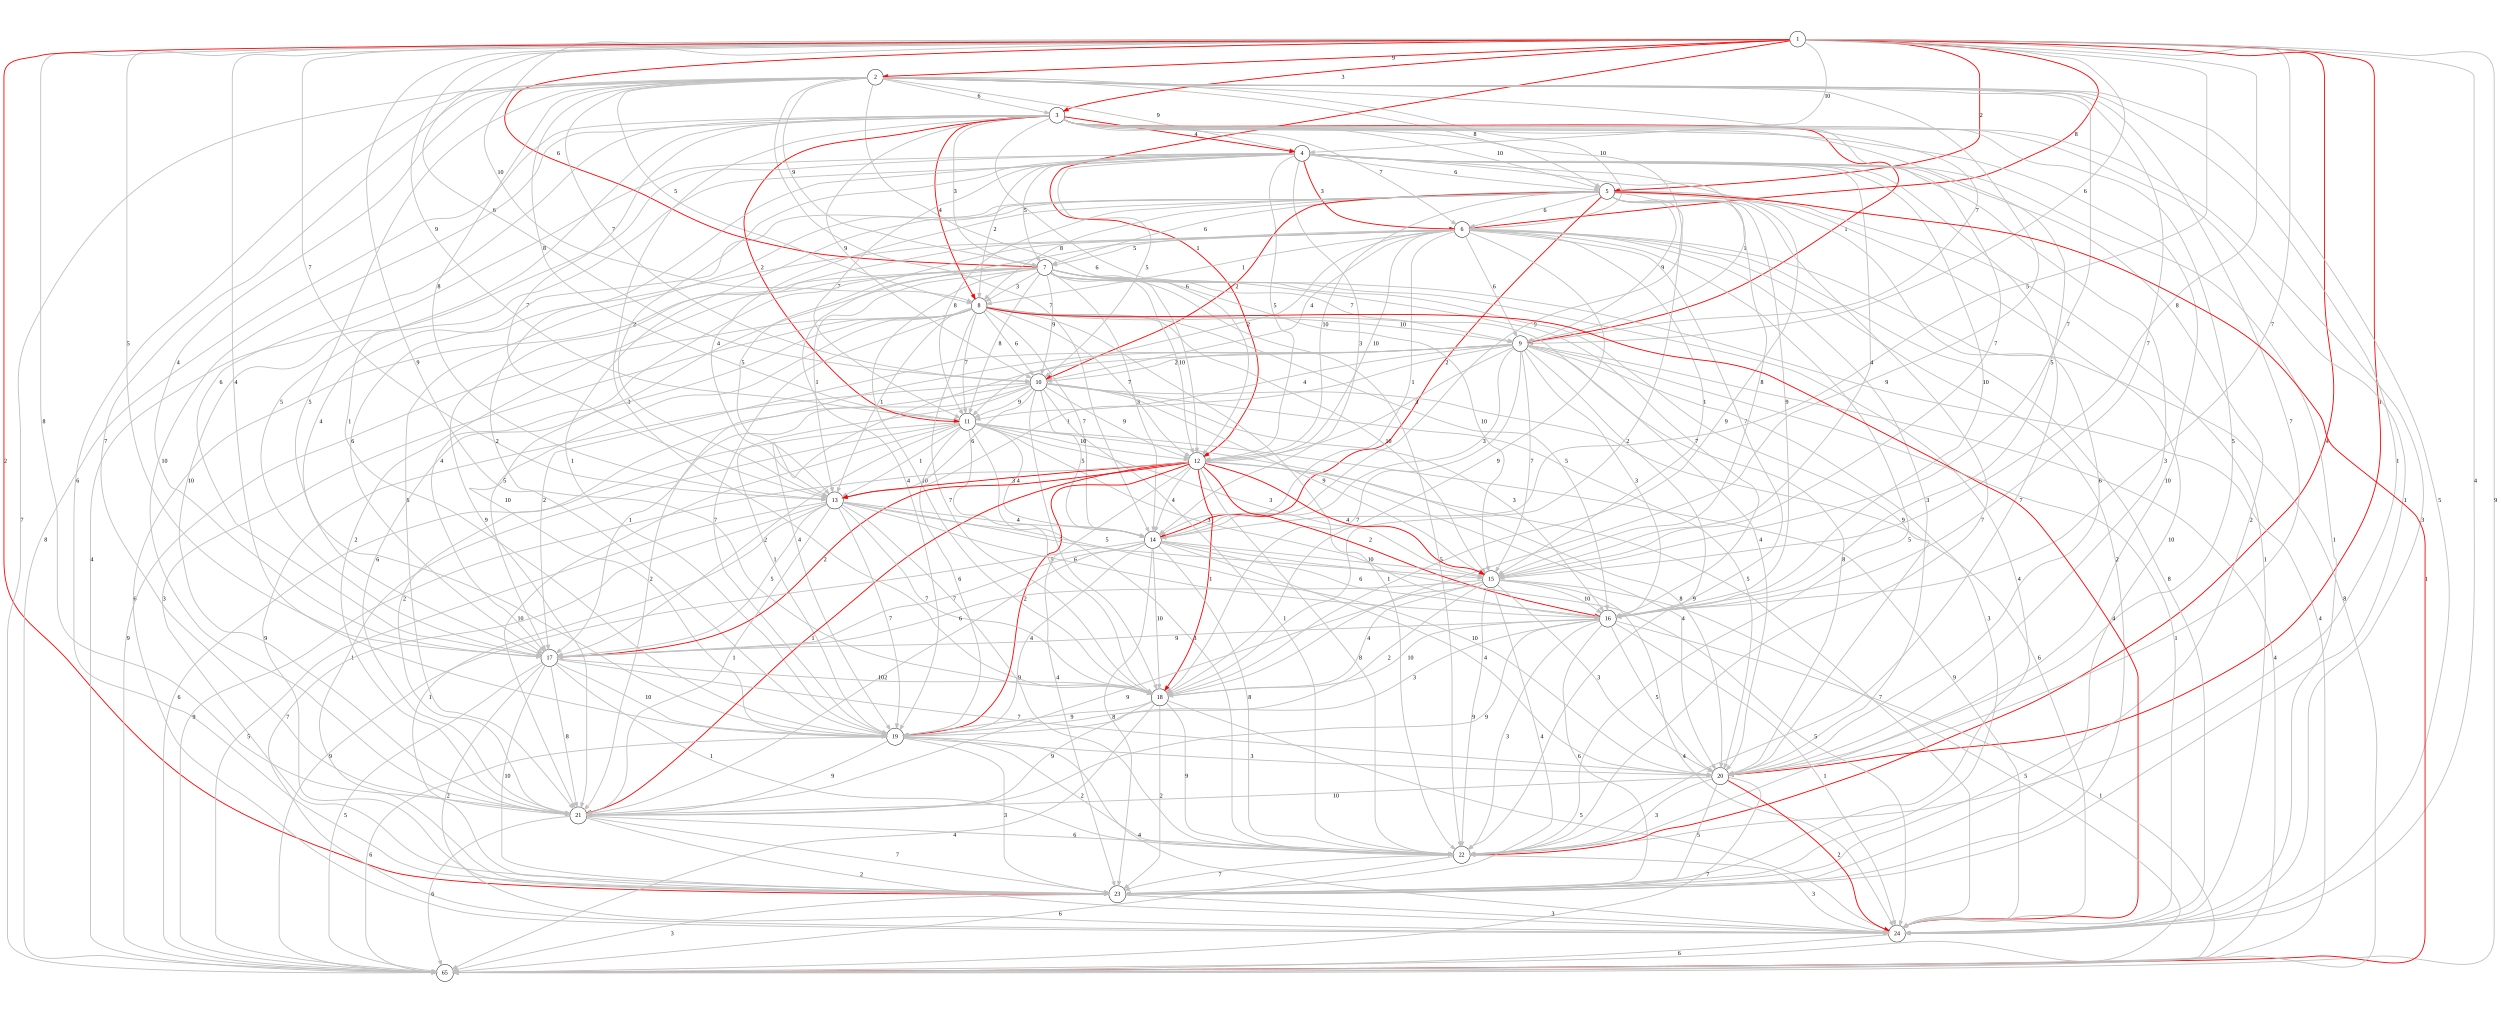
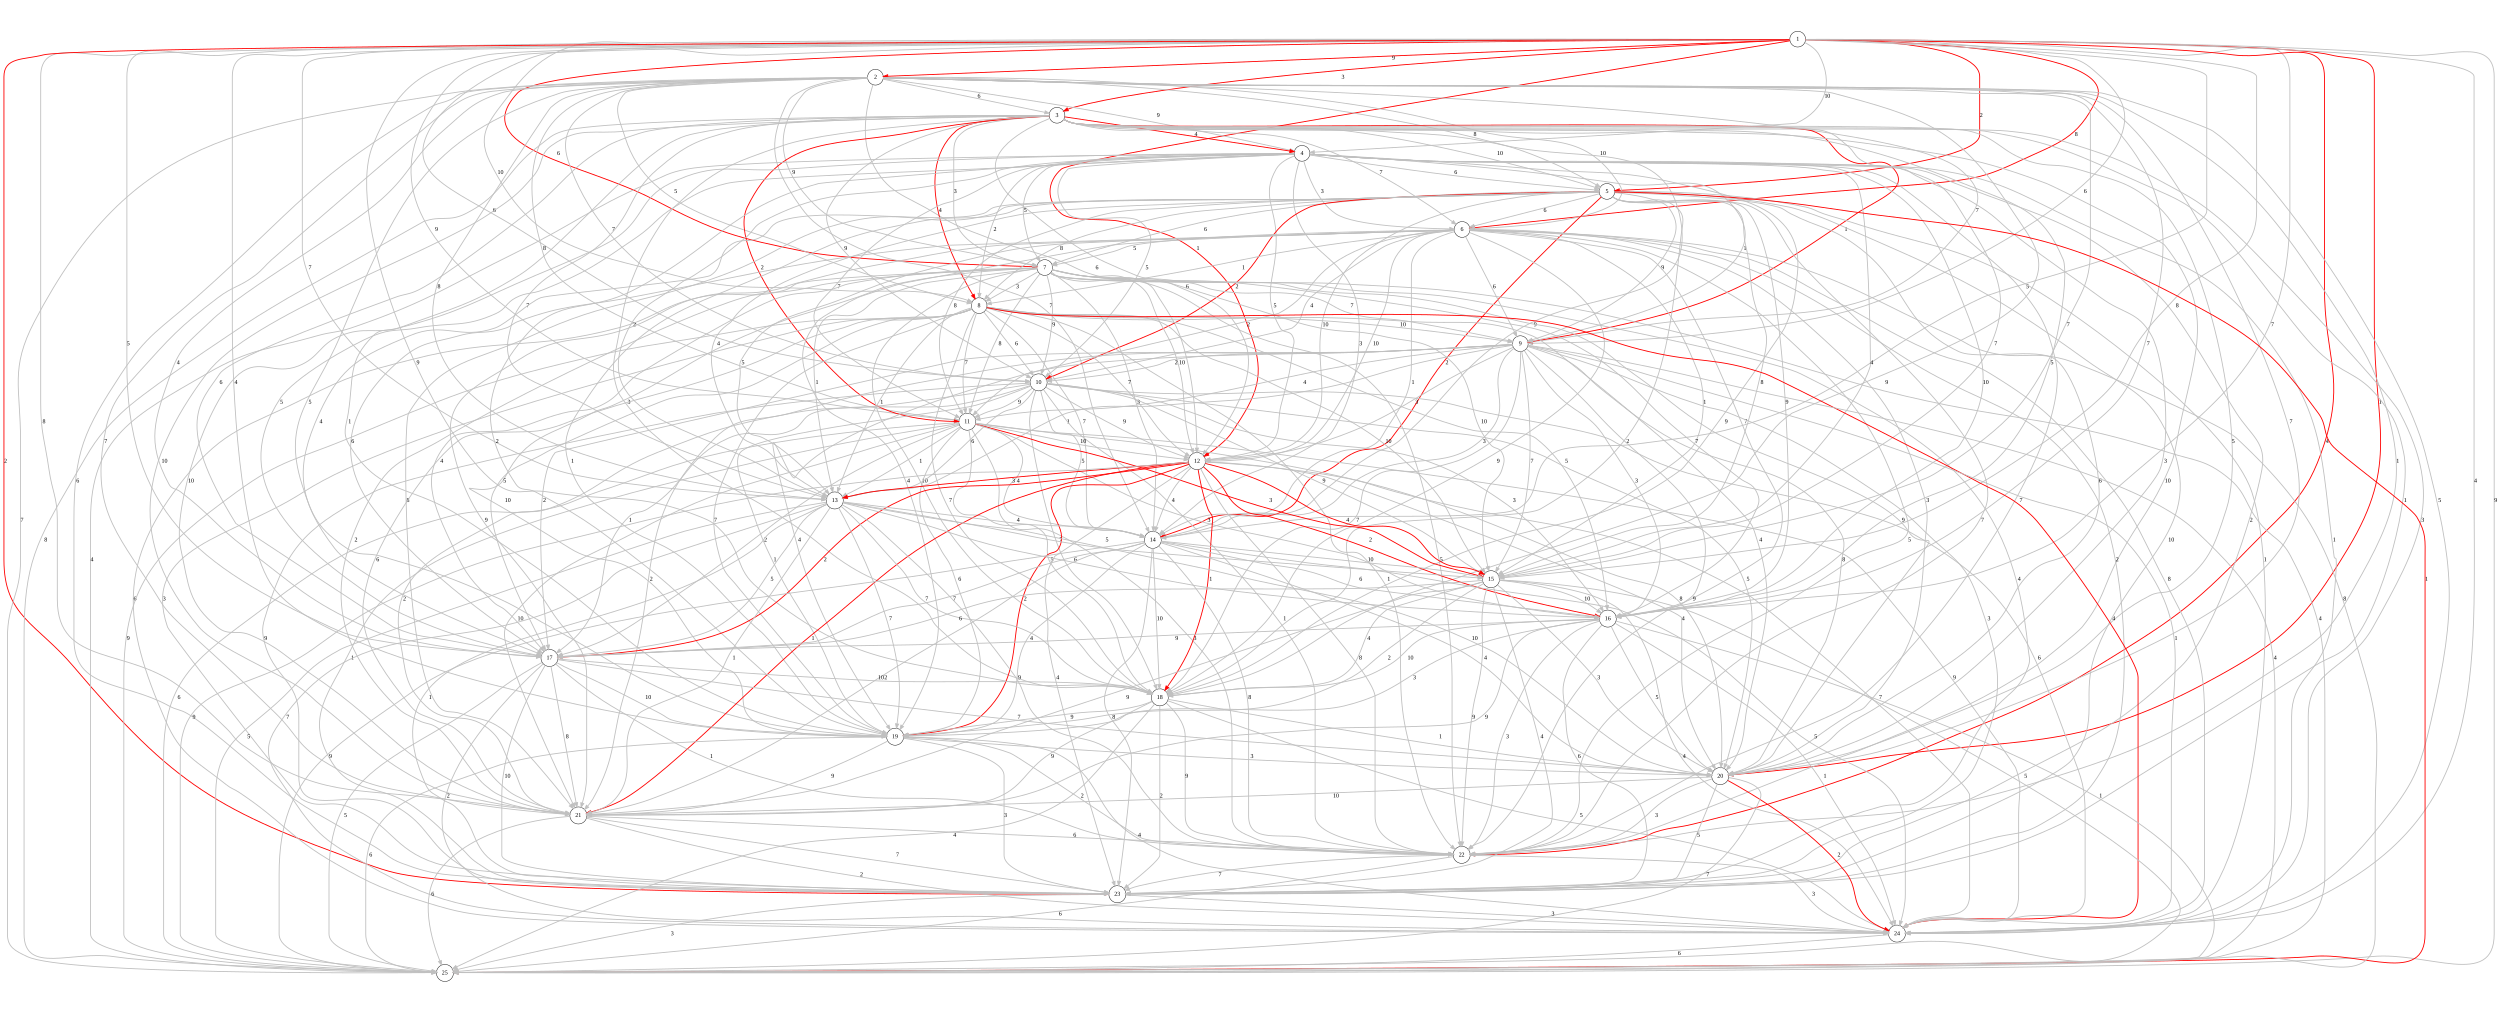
(1361, 222) -> (1361, 222)
(1242, 500) -> (1242, 500)
none -> (1437, 745)
(445, 973) -> (445, 973)
